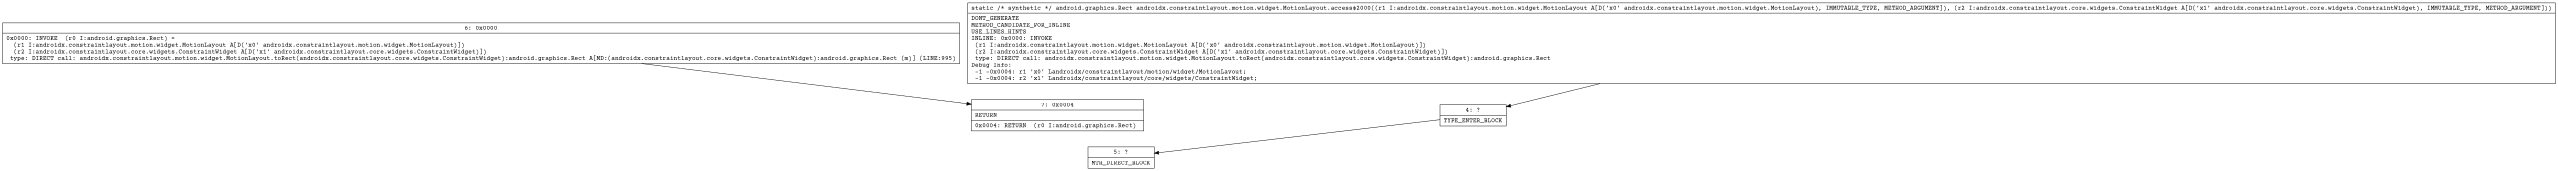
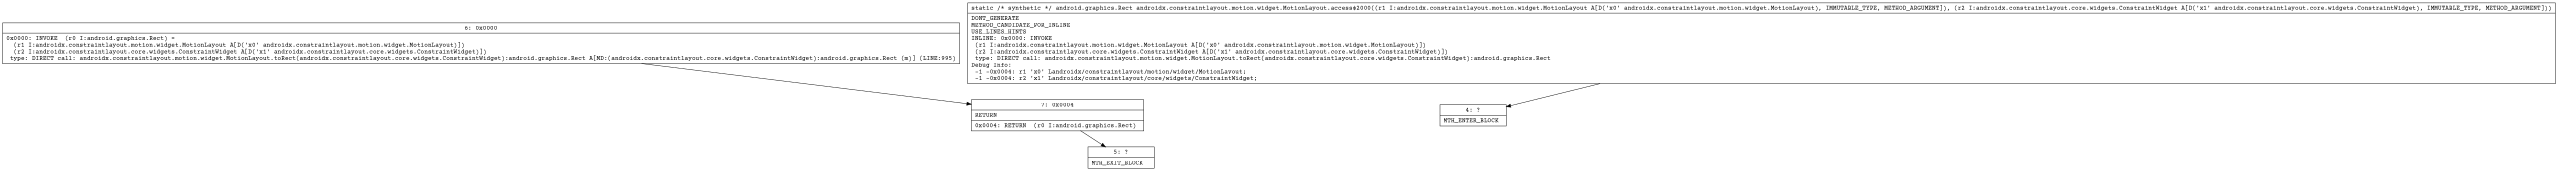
(1473, 120) -> (1471, 120)
(1299, 136) -> (1091, 138)
(1121, 163) -> (1117, 163)
